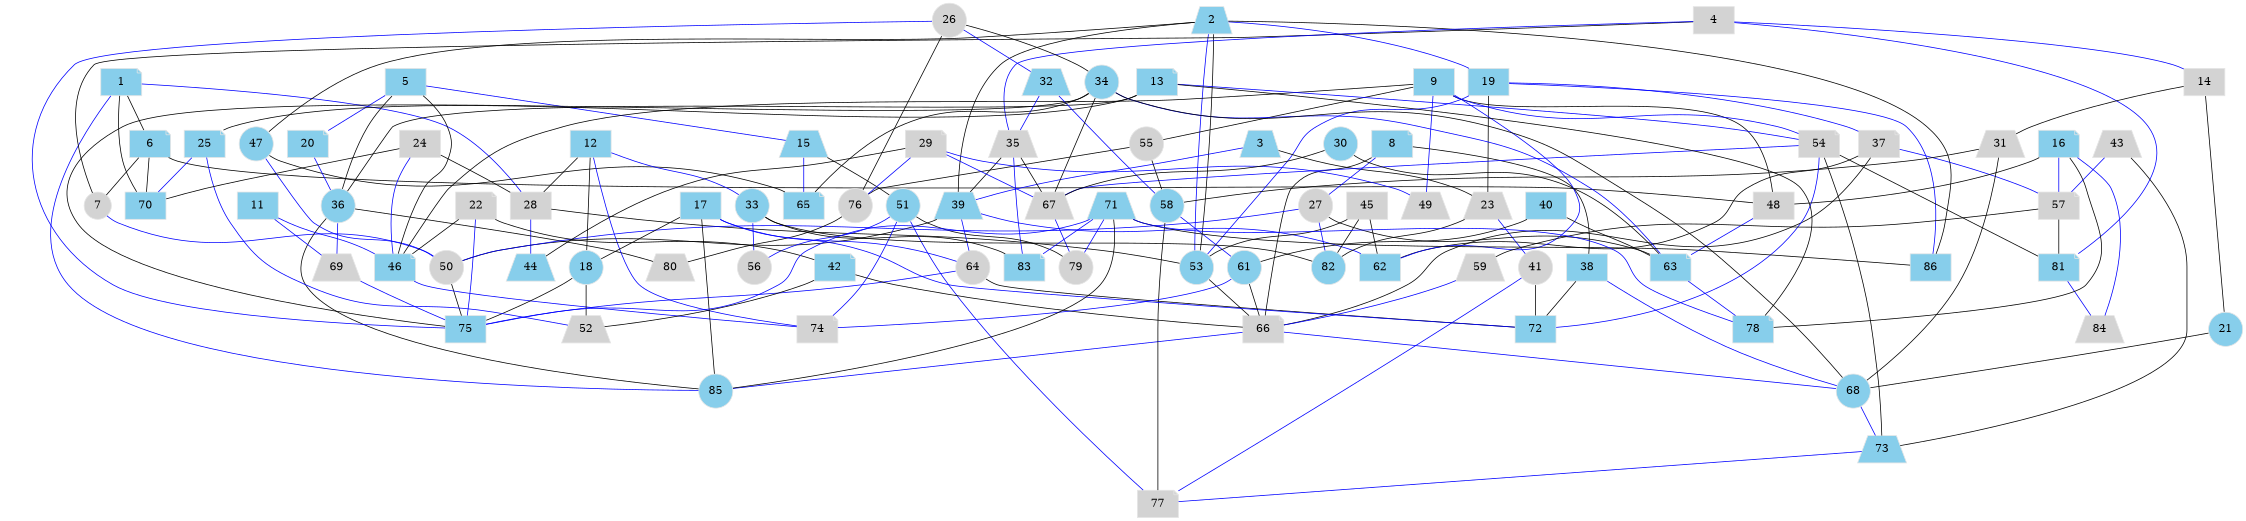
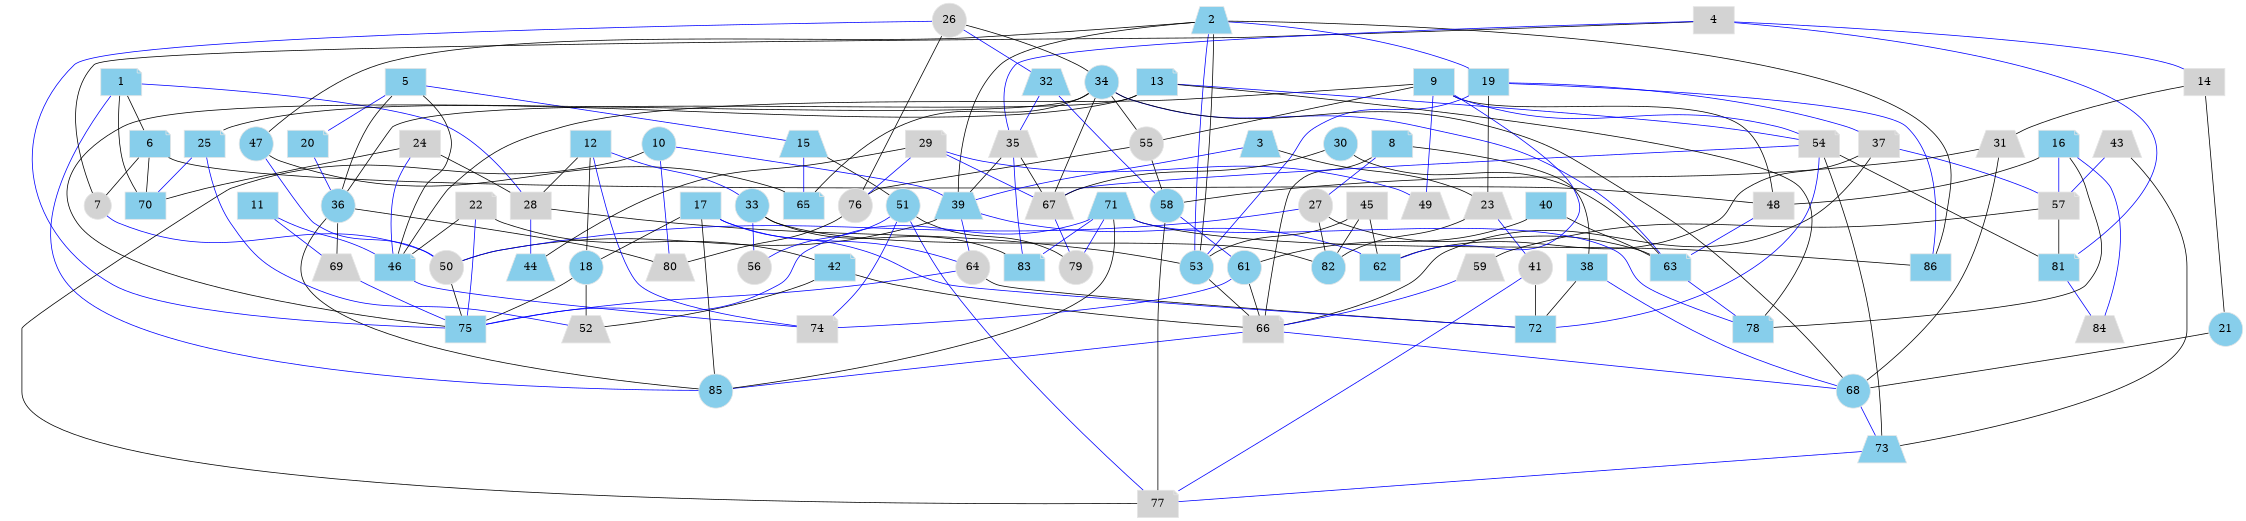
none -> (1124, 113)
none -> (659, 144)
(1322, 237) -> (1322, 237)
(337, 244) -> (337, 244)
